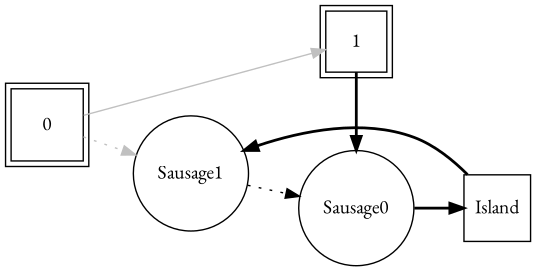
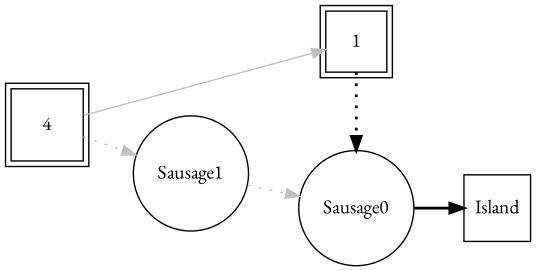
(356, 104) -> (356, 104)
(47, 125) -> (47, 125)
(368, 128) -> none
(267, 189) -> (267, 189)
